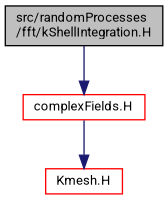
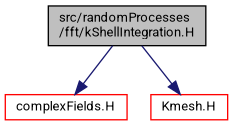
(84, 138) -> (157, 65)
